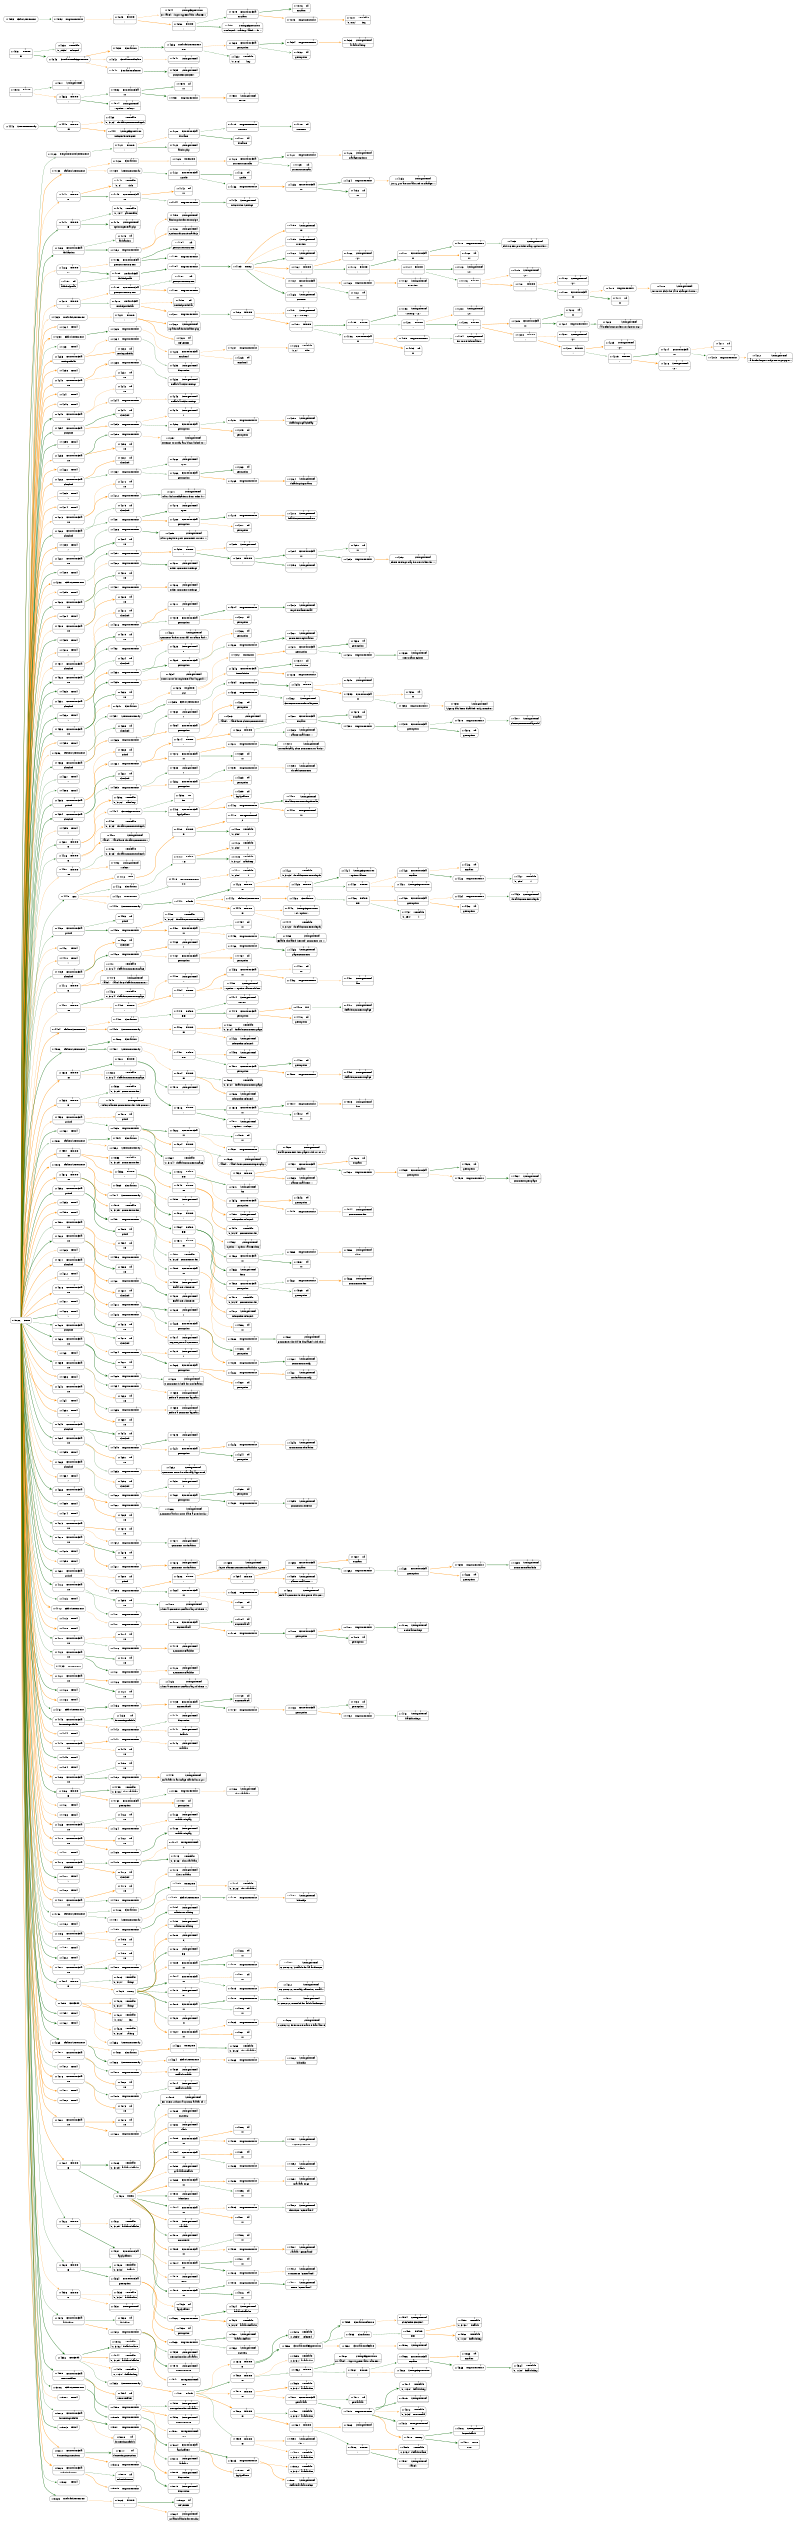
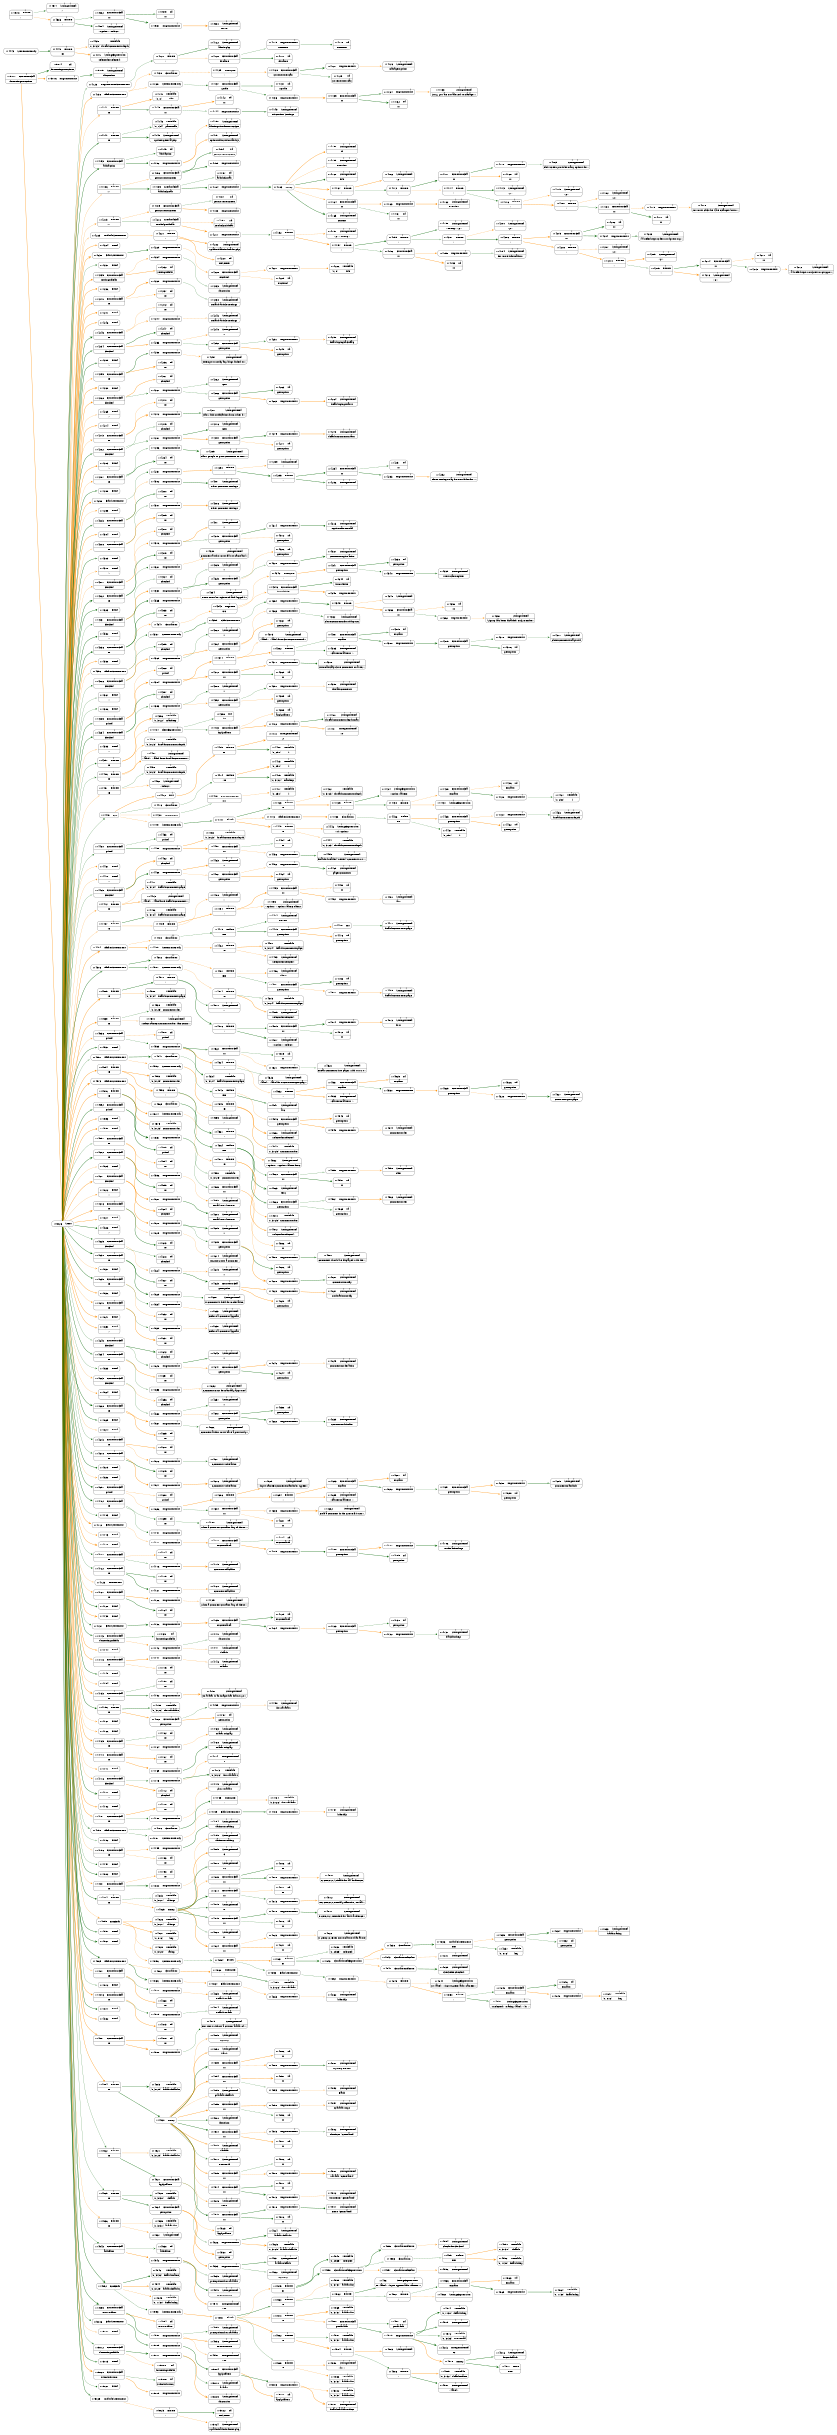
(93, 280) -> (197, 182)
(271, 1071) -> (312, 990)
(272, 1362) -> (312, 1280)
(23, 1711) -> (69, 1622)
(24, 1888) -> (42, 651)
none -> (224, 1960)
(386, 2412) -> (427, 2336)
